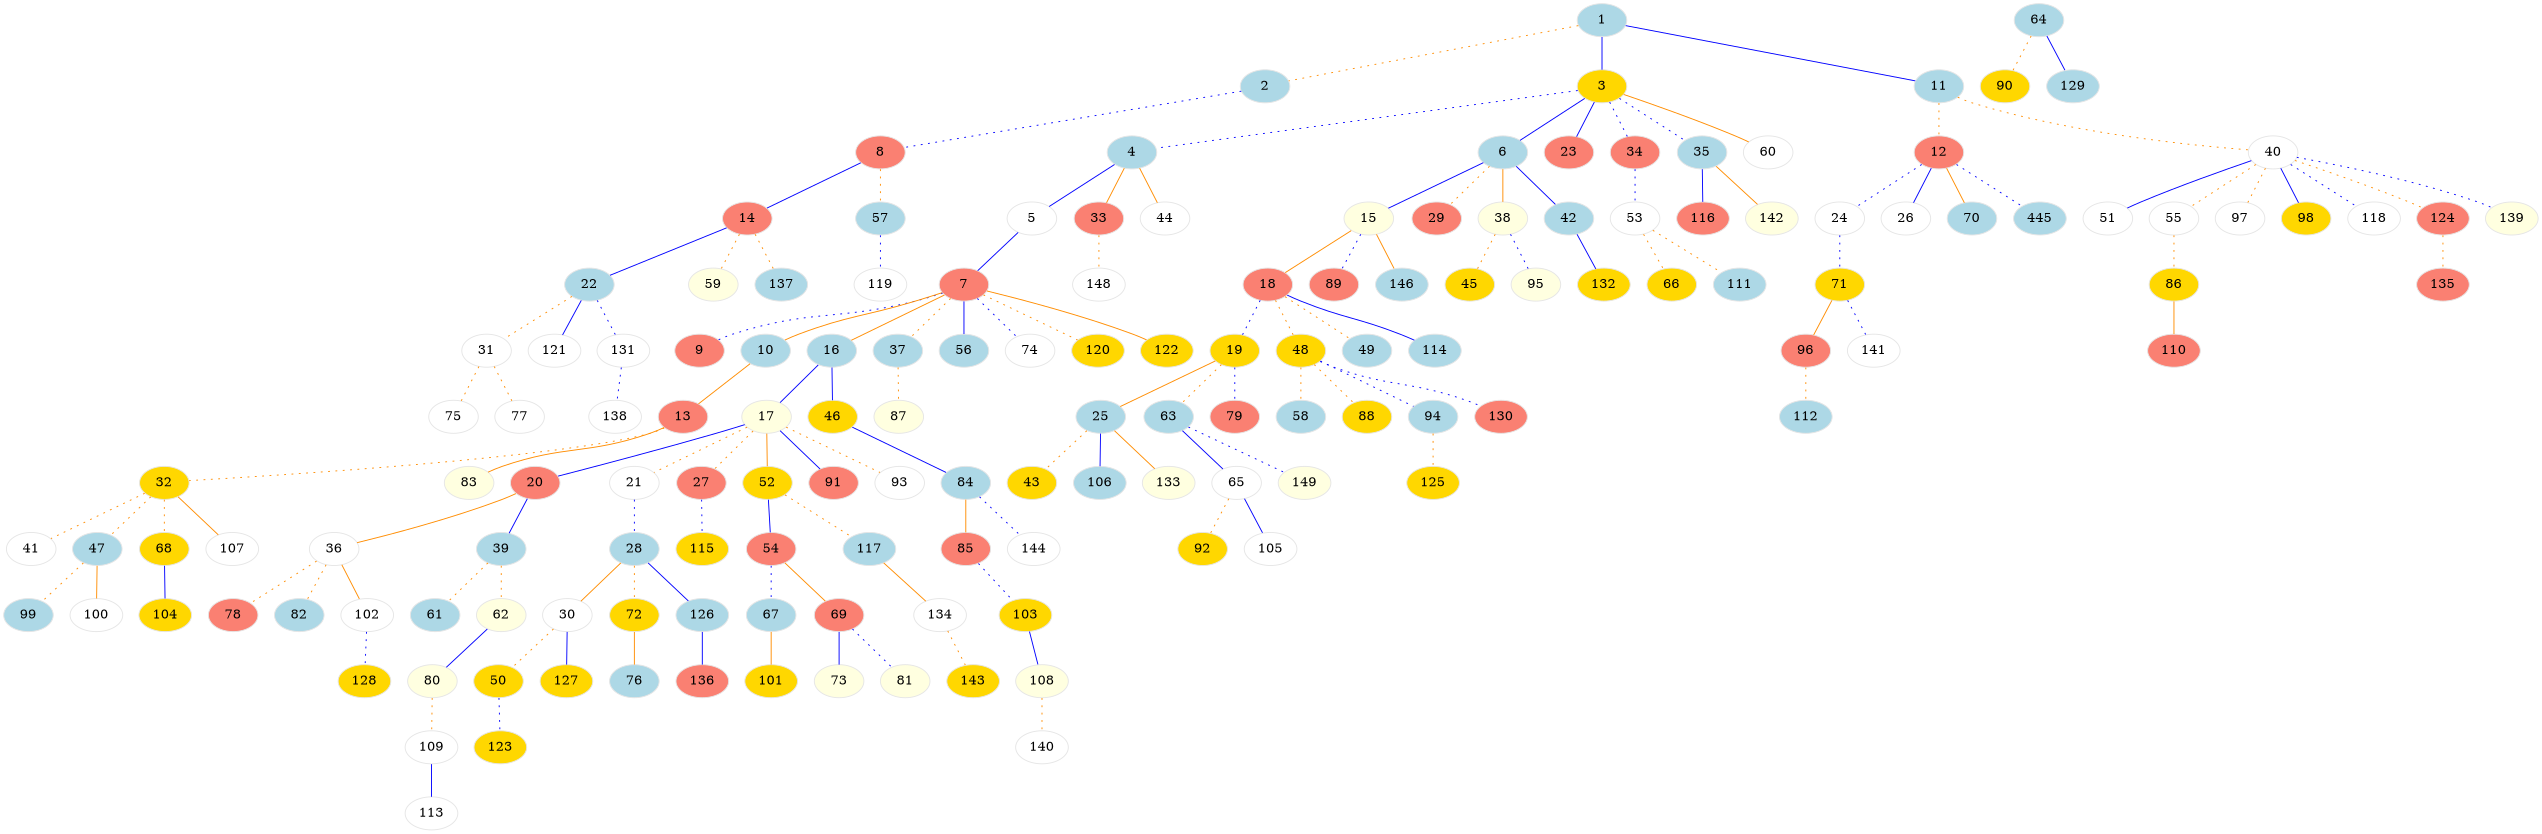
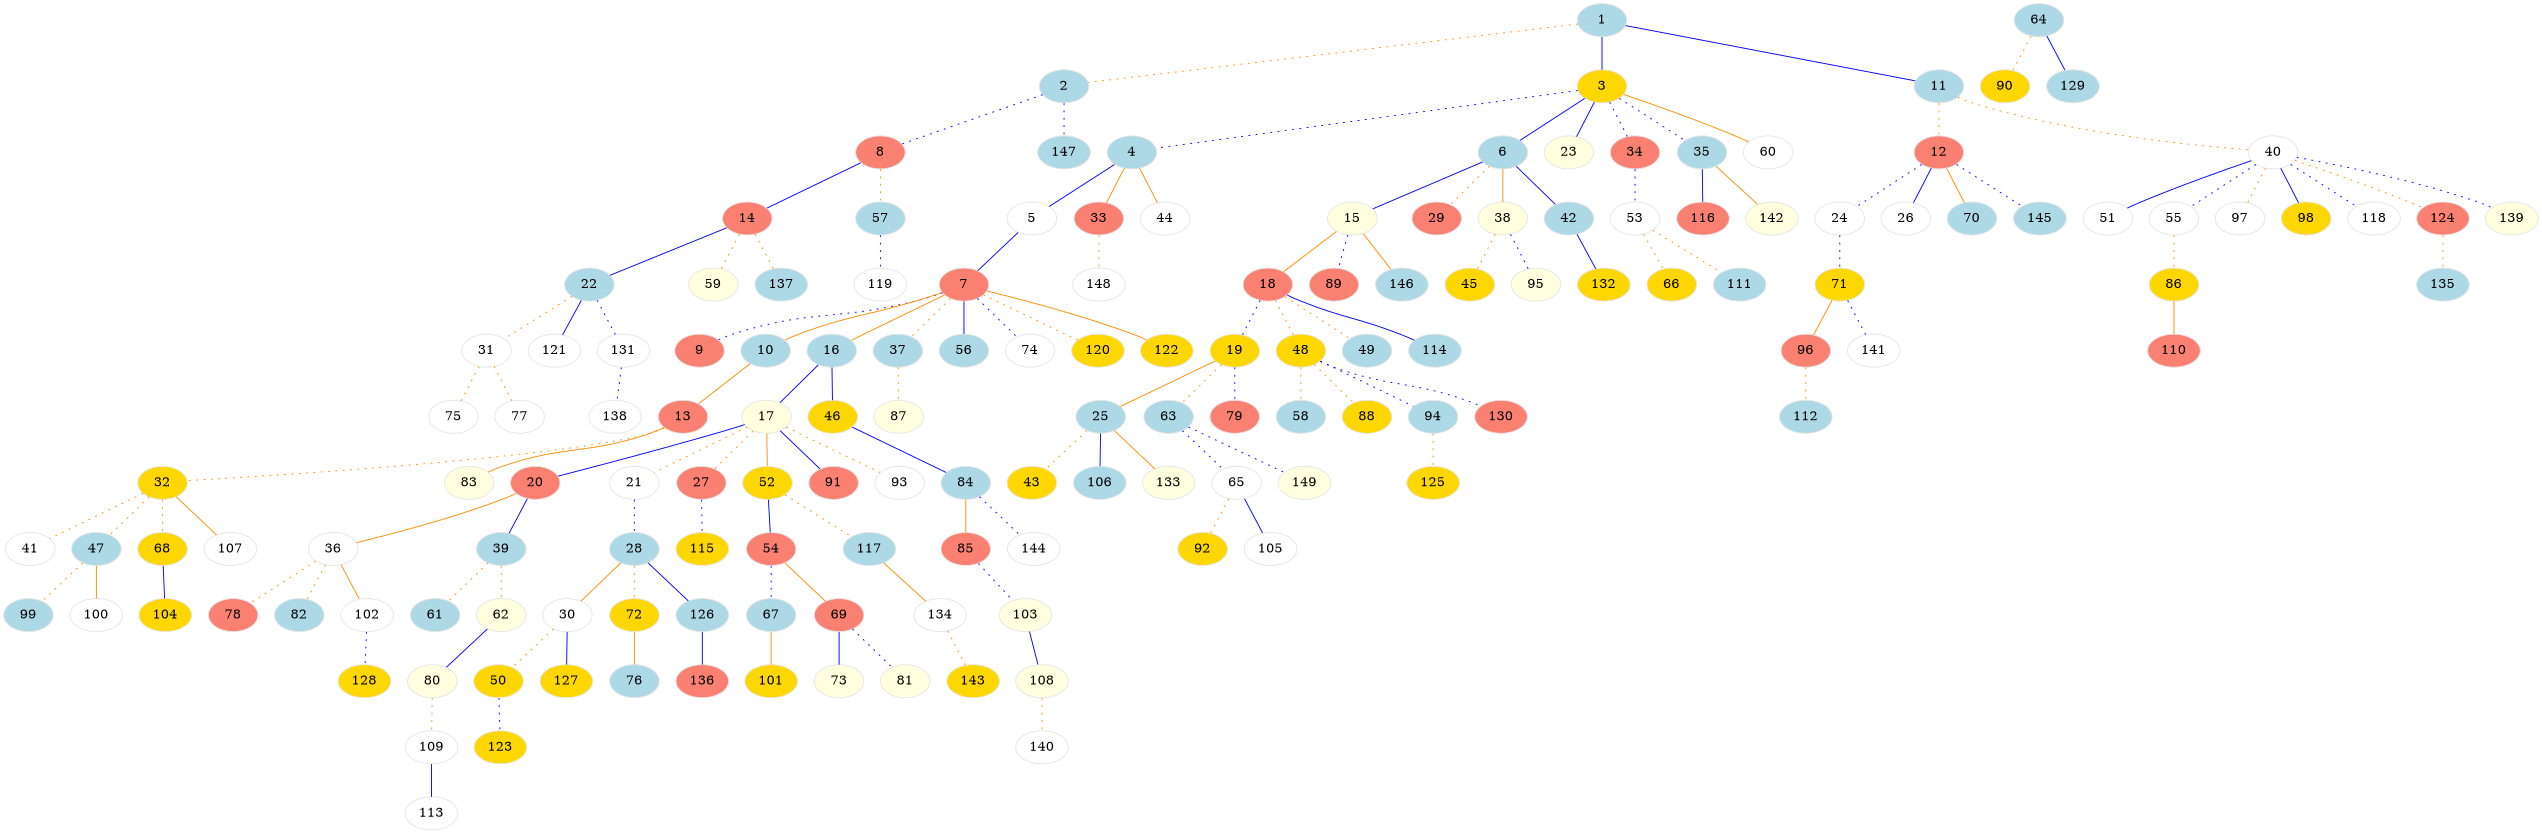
none -> (1064, 152)
(1569, 152) -> (1569, 152)
(2223, 186) -> (2223, 186)
(2040, 218) -> (2040, 218)
(2443, 285) -> (2443, 285)
(1203, 450) -> (1203, 450)
(1025, 615) -> (1025, 615)
